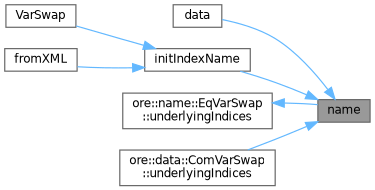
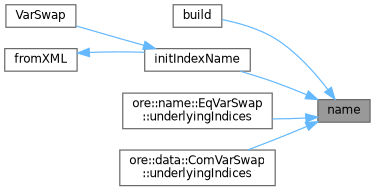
(197, 16) -> (197, 16)
(105, 68) -> (117, 52)
(301, 104) -> (289, 119)
